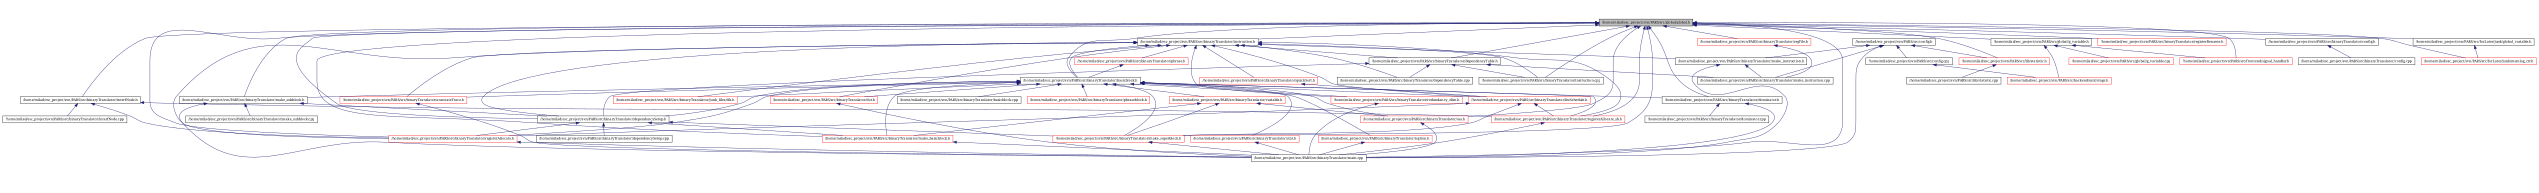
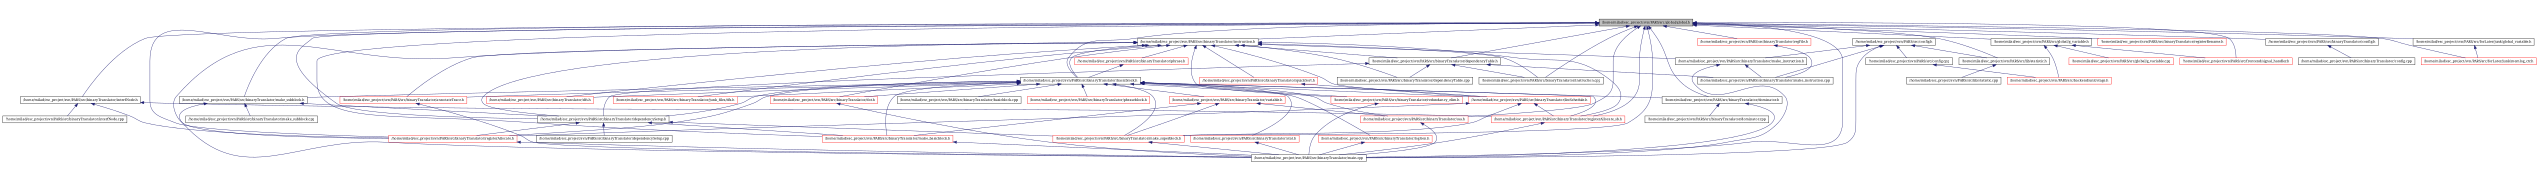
(2004, 61) -> (2004, 61)
none -> (540, 100)
